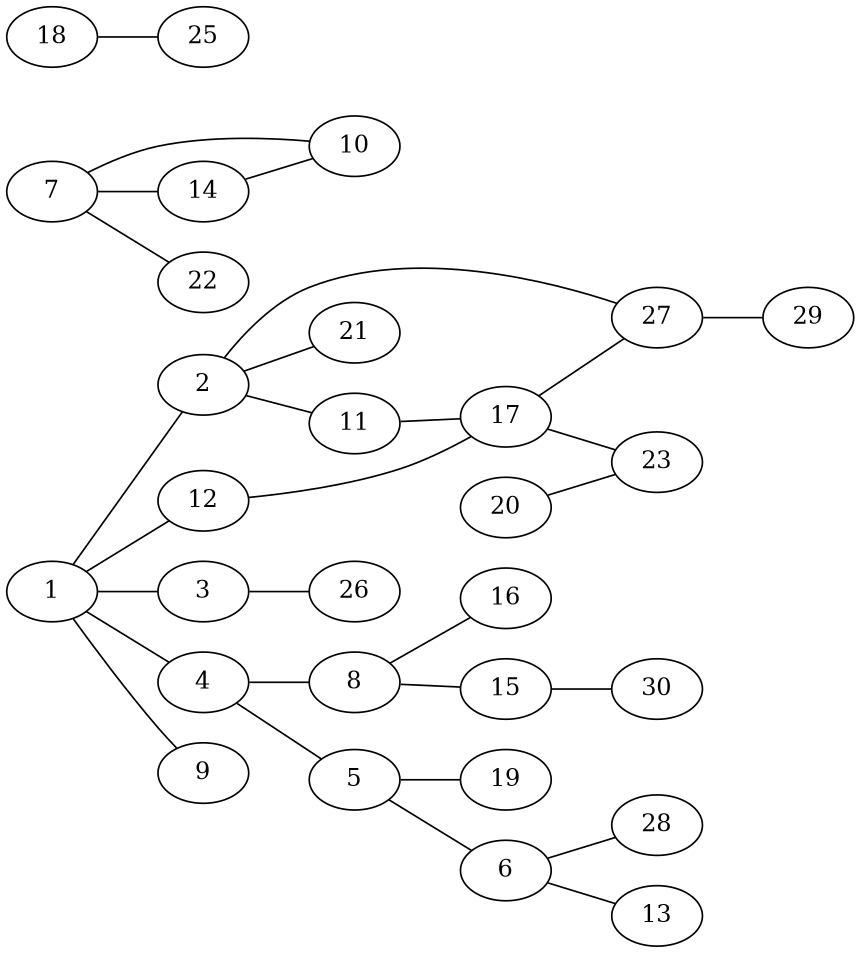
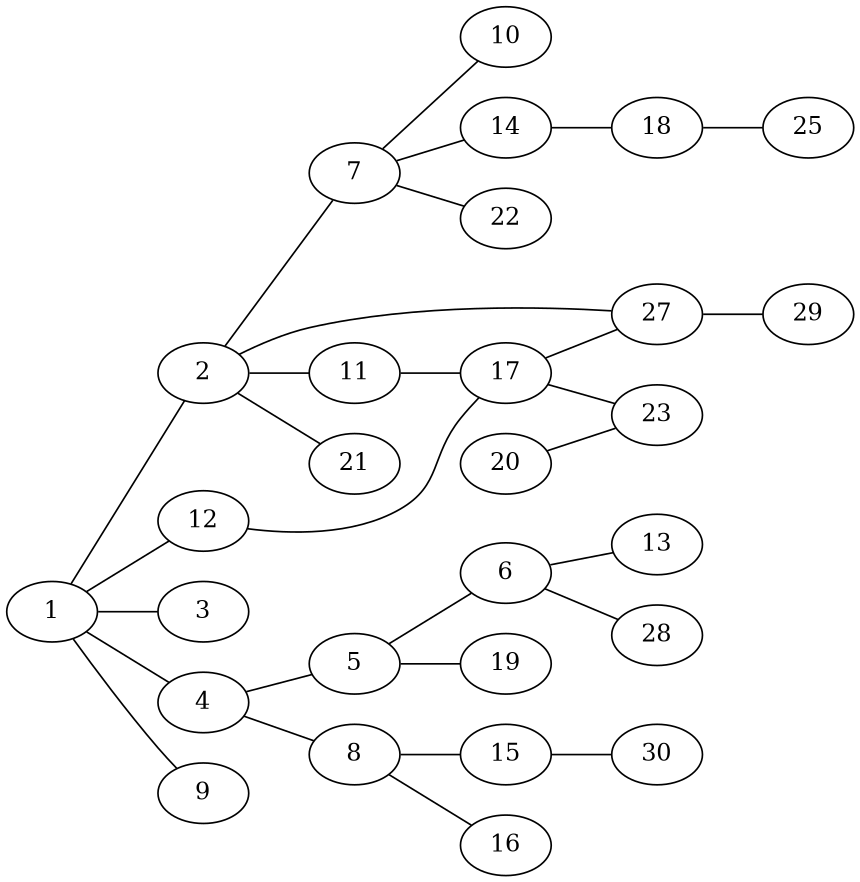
(279, 169) -> (582, 128)
none -> (279, 273)
(355, 592) -> none
